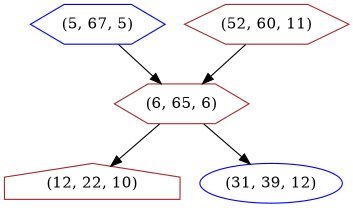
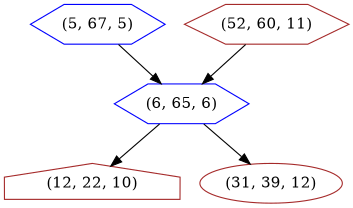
(182, 104) -> (182, 104)
(271, 183) -> (271, 183)
